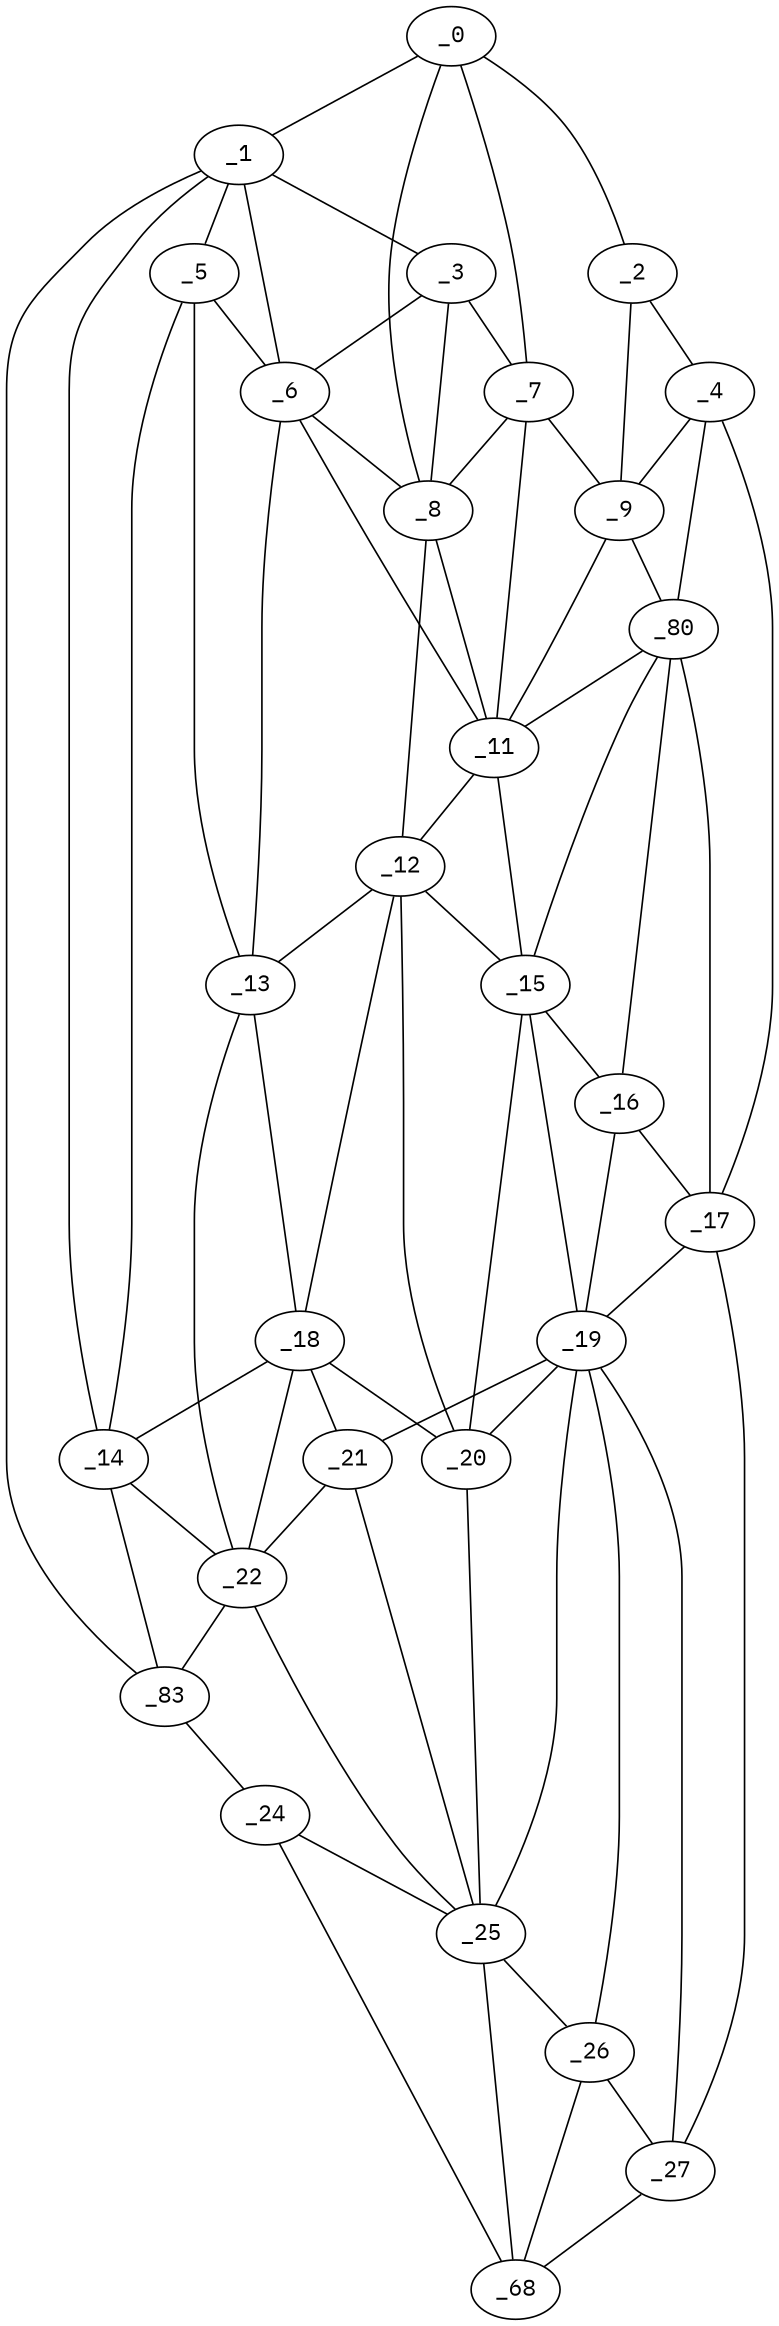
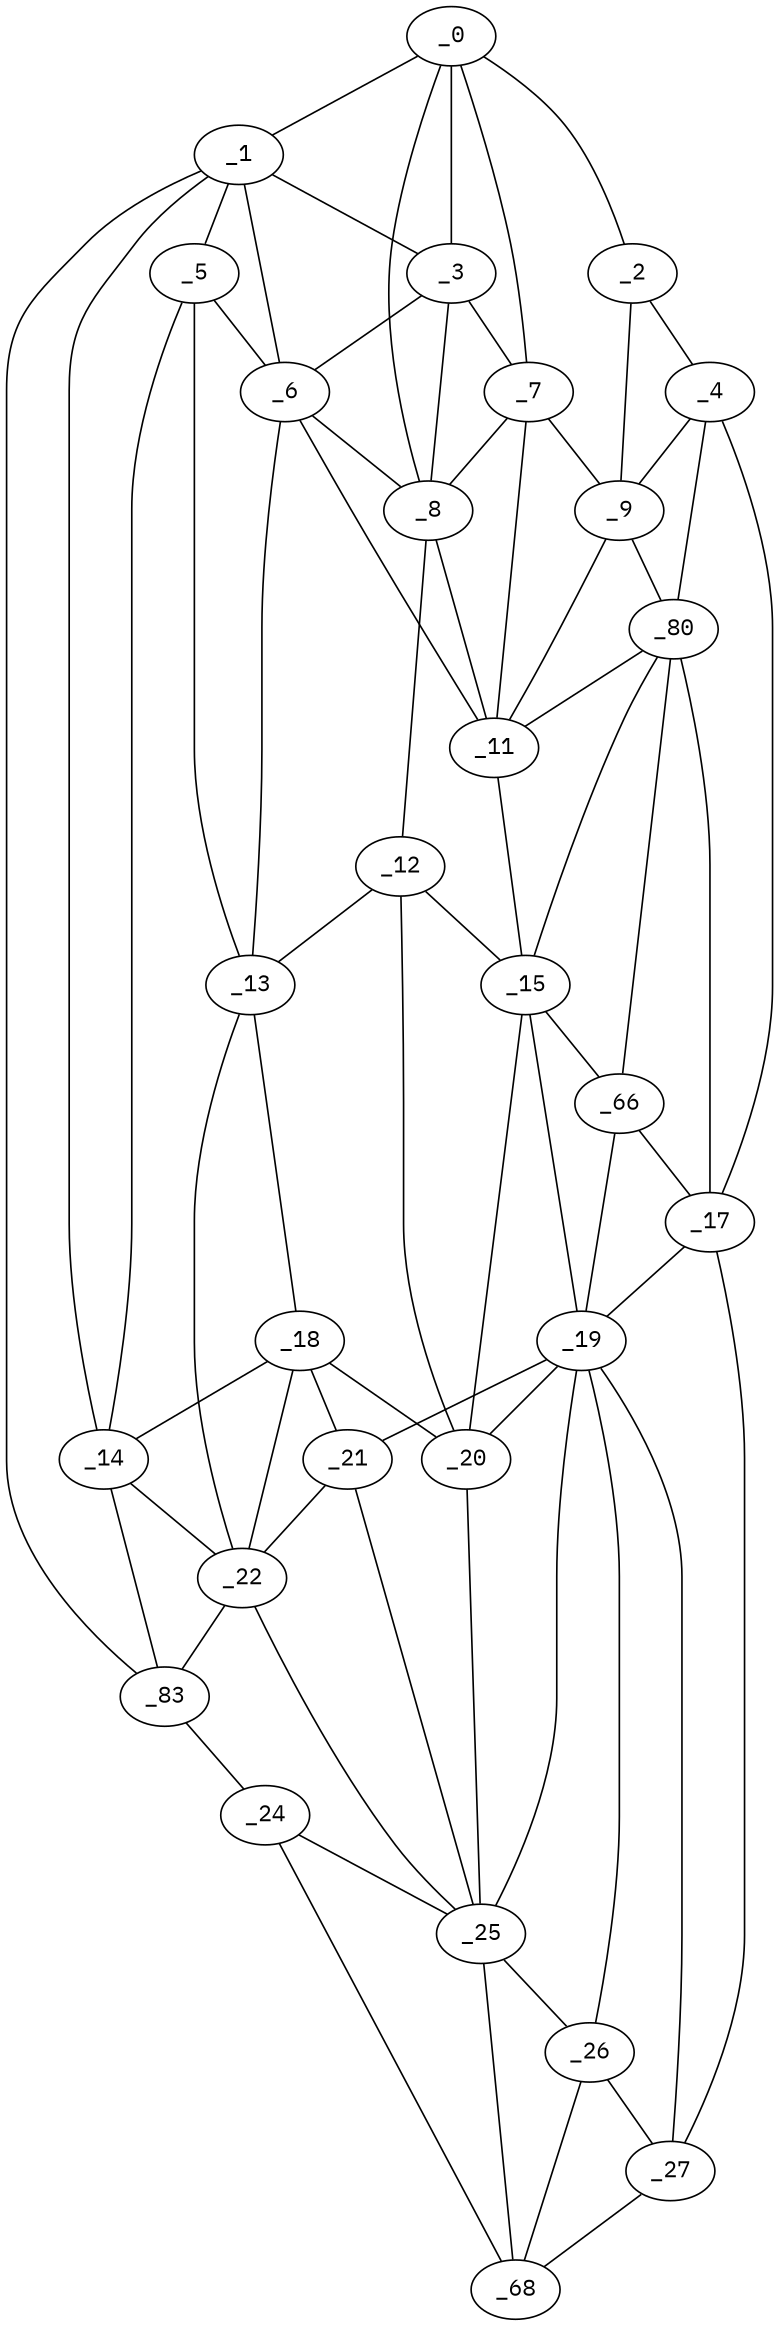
none -> (451, 155)
(447, 807) -> none
(349, 1104) -> none
(619, 1104) -> (619, 1104)
